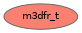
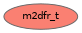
(41, 17) -> (41, 17)
